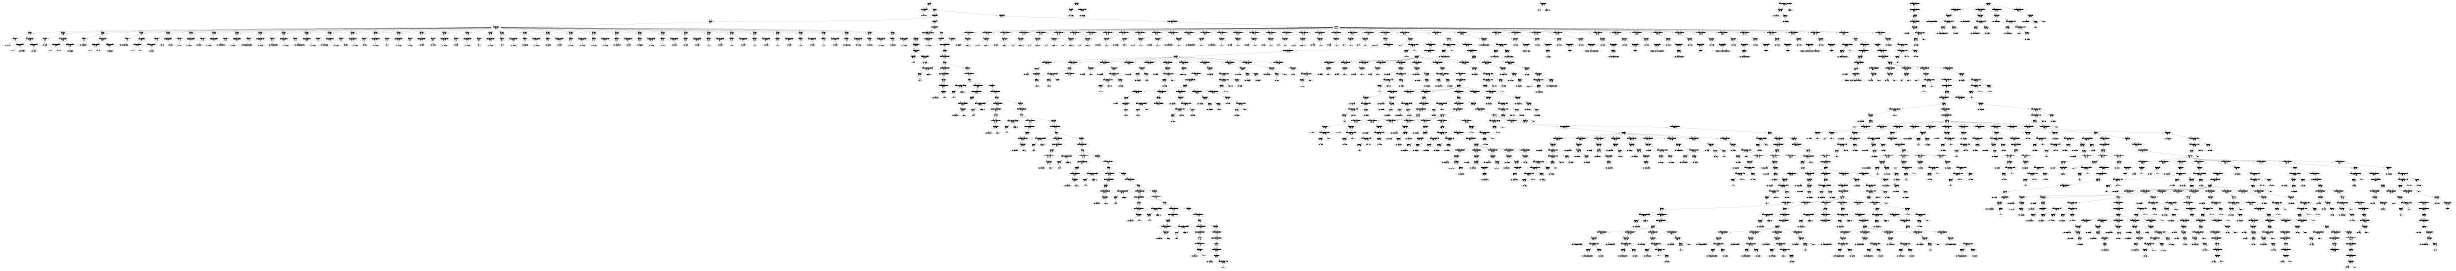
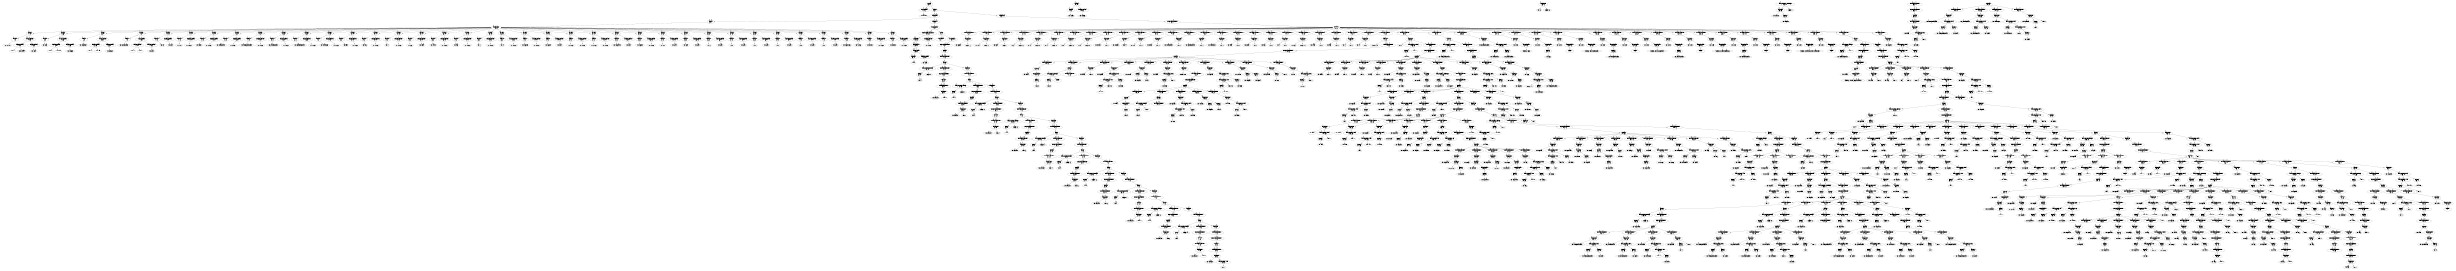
(1303, 34) -> (1303, 34)
